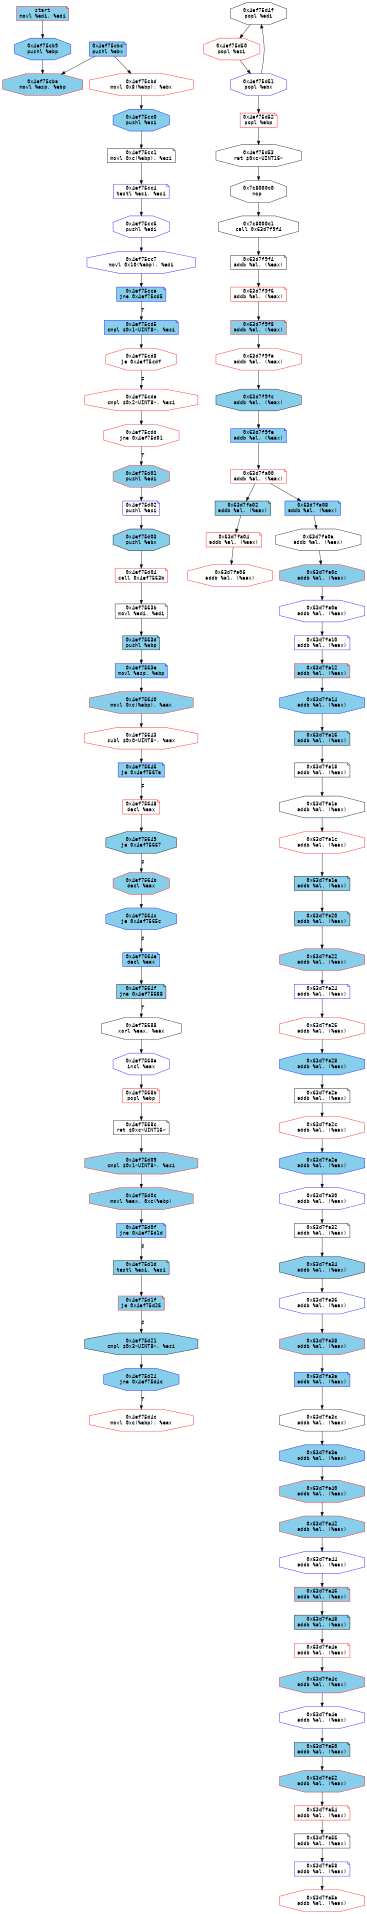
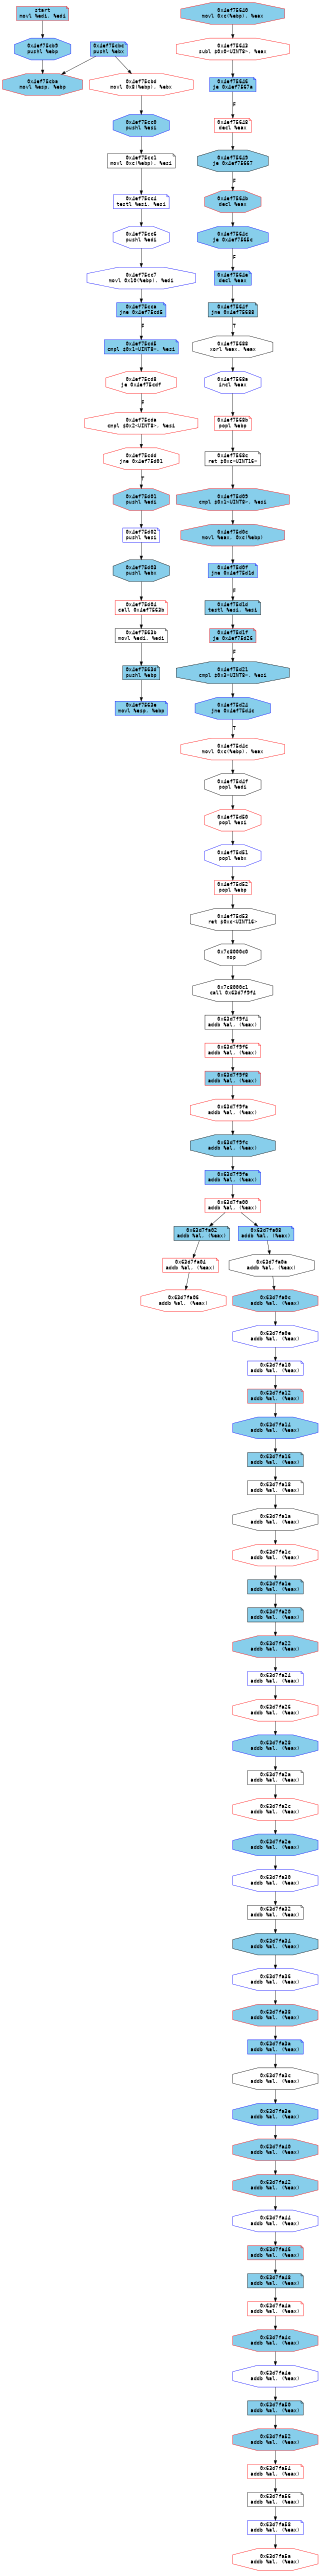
(264, 51) -> (233, 765)
(143, 311) -> (143, 326)
(141, 683) -> none
